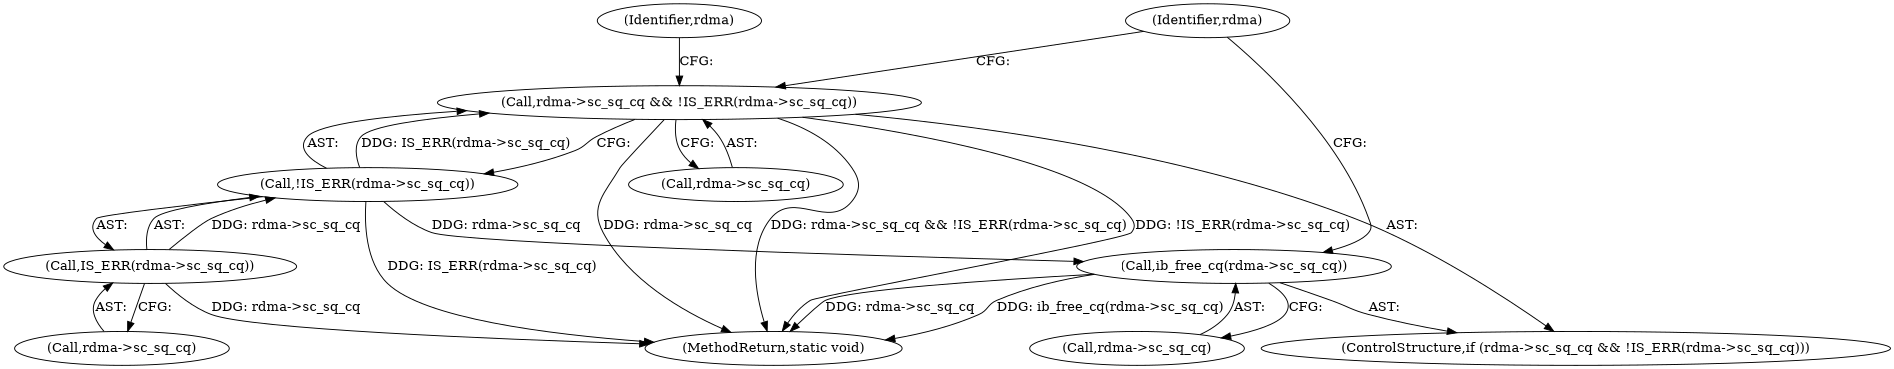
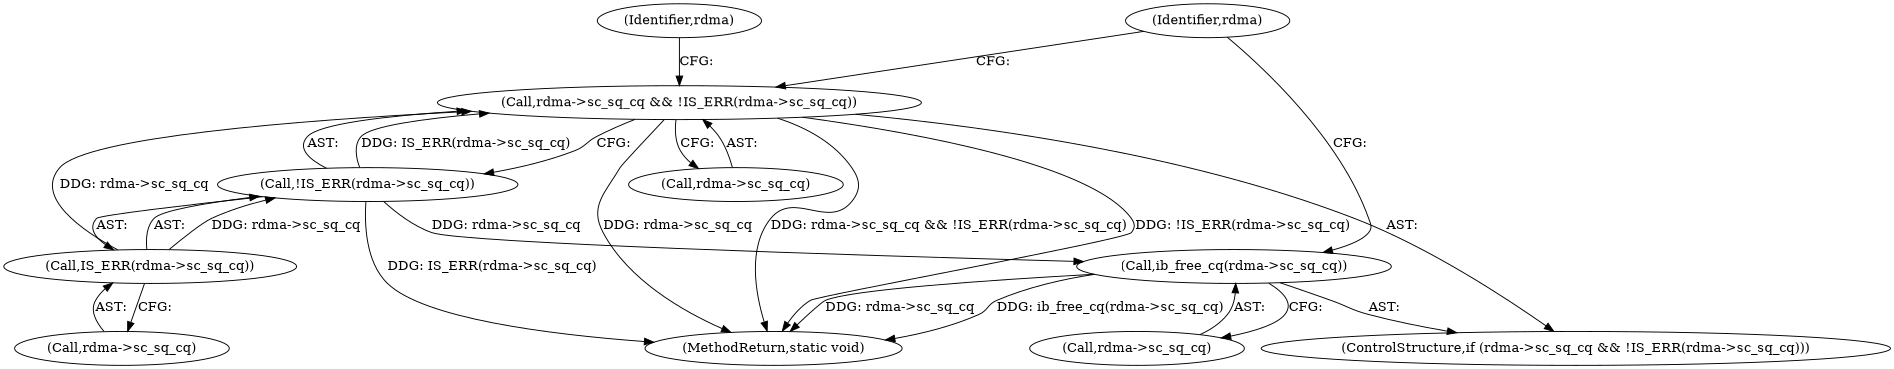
(397, 334) -> (201, 132)
